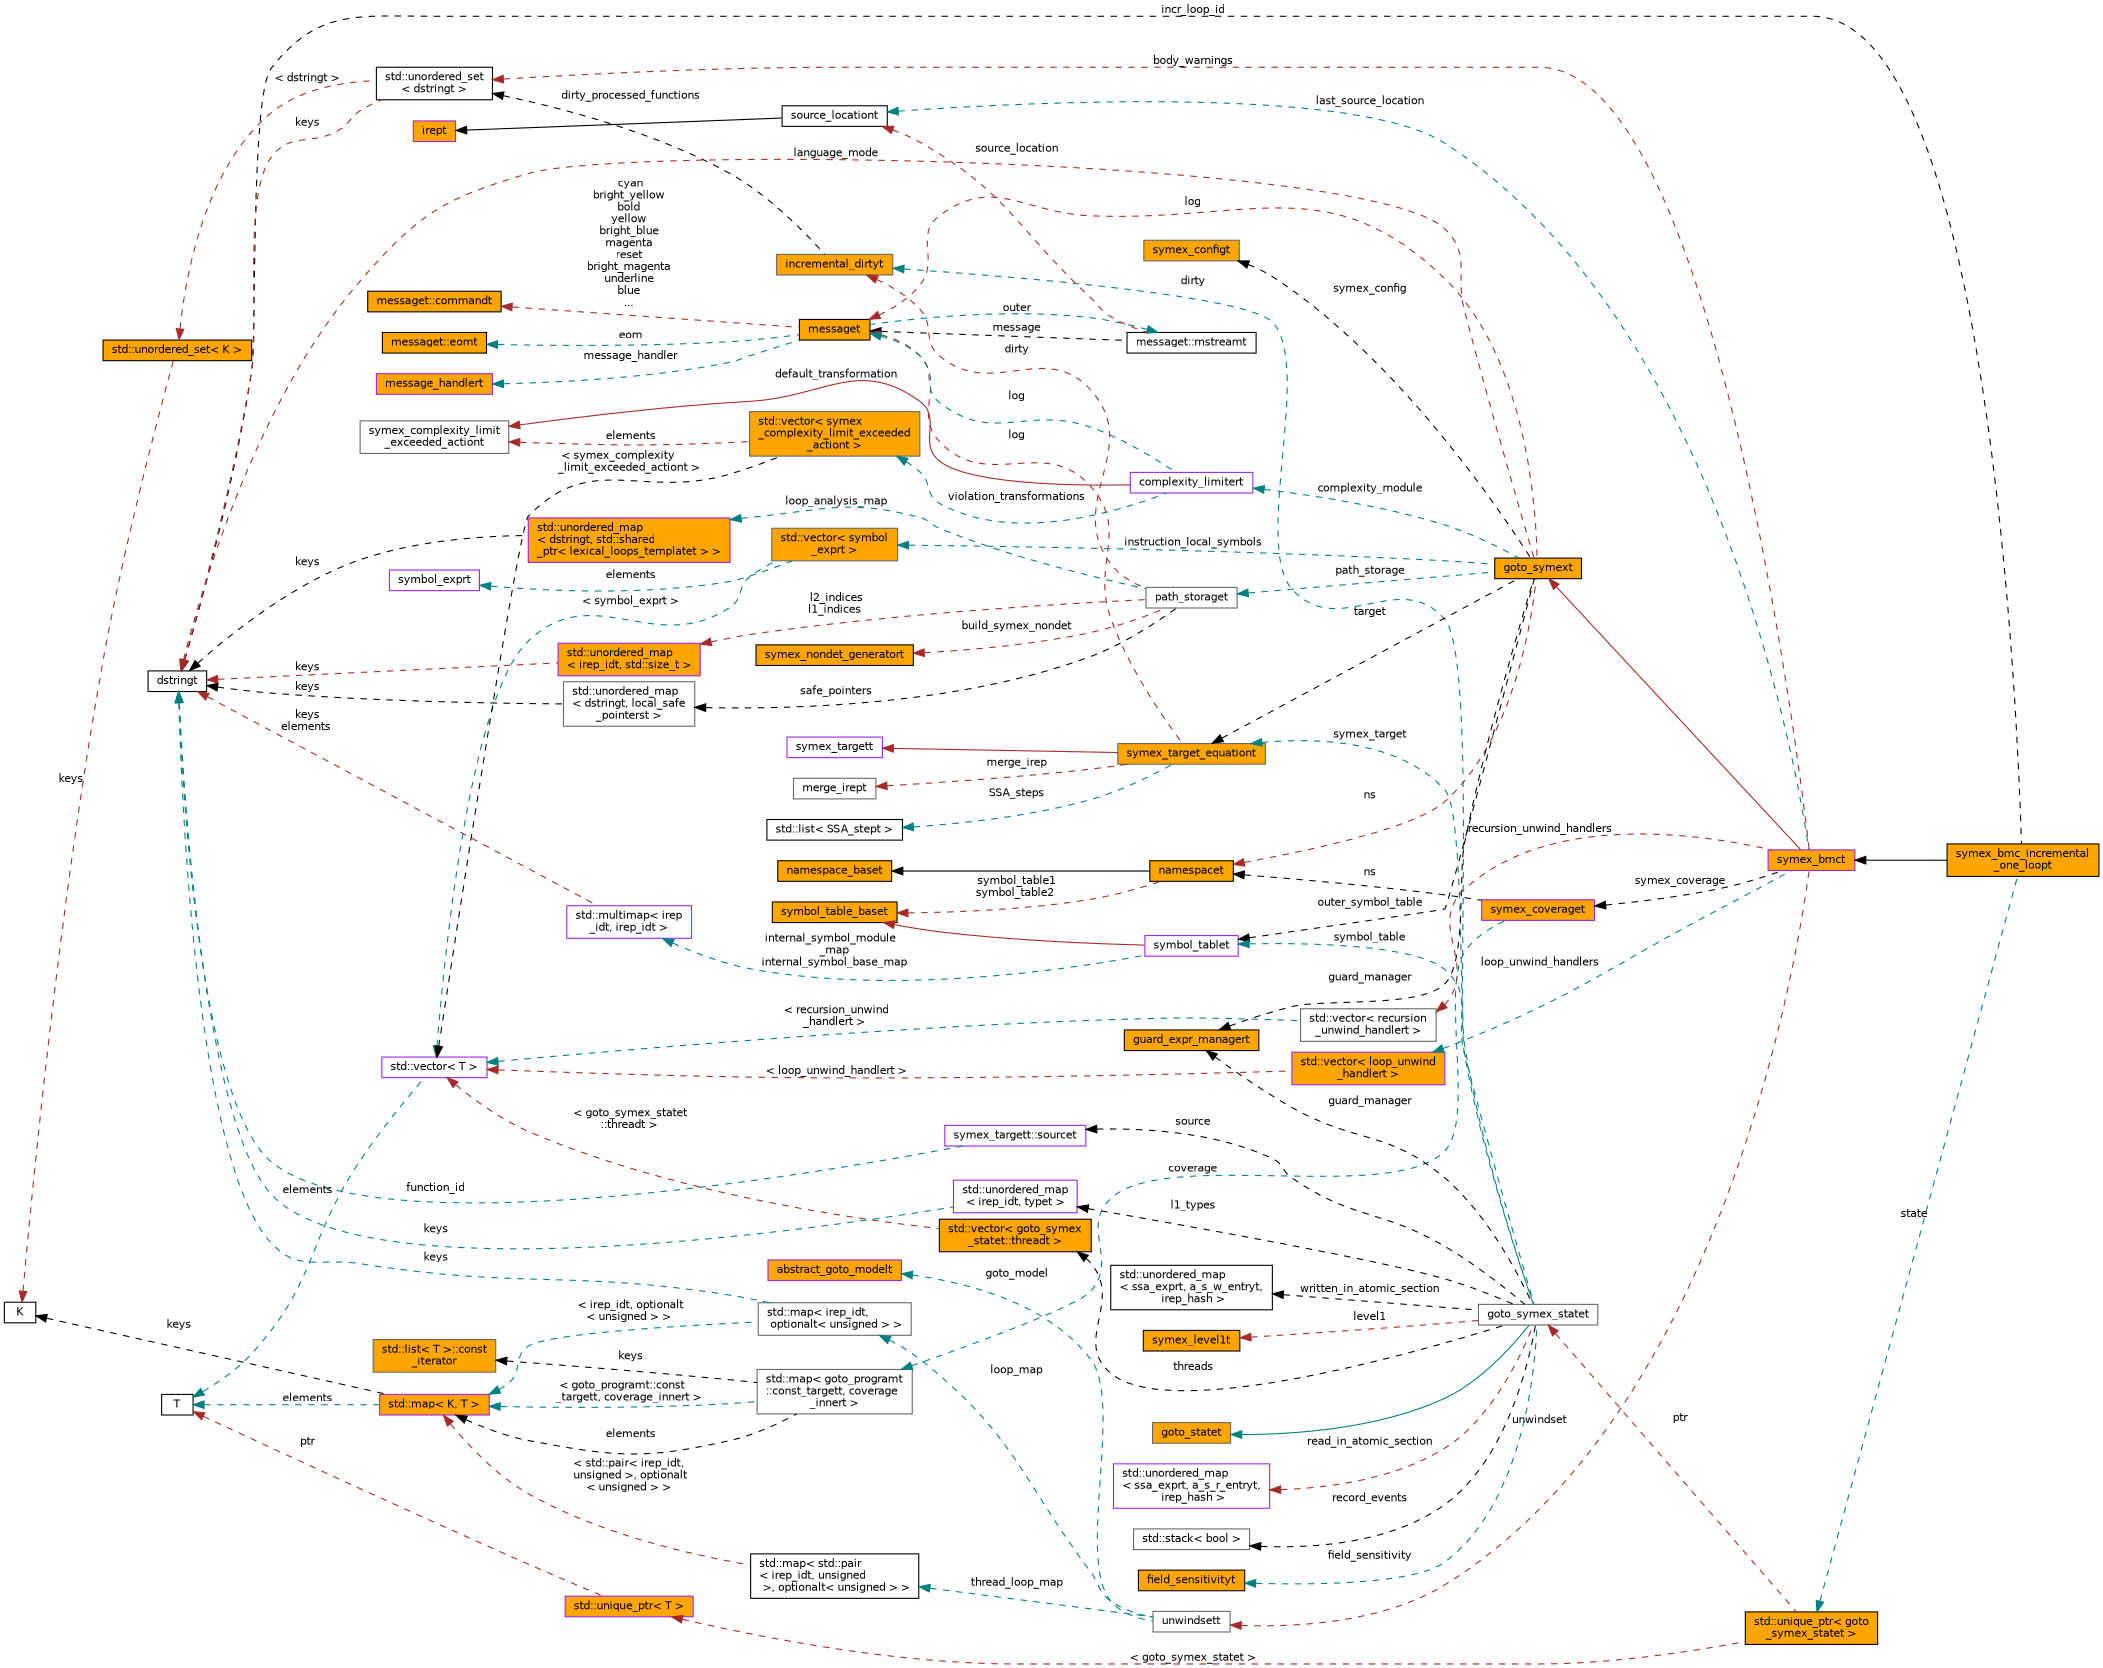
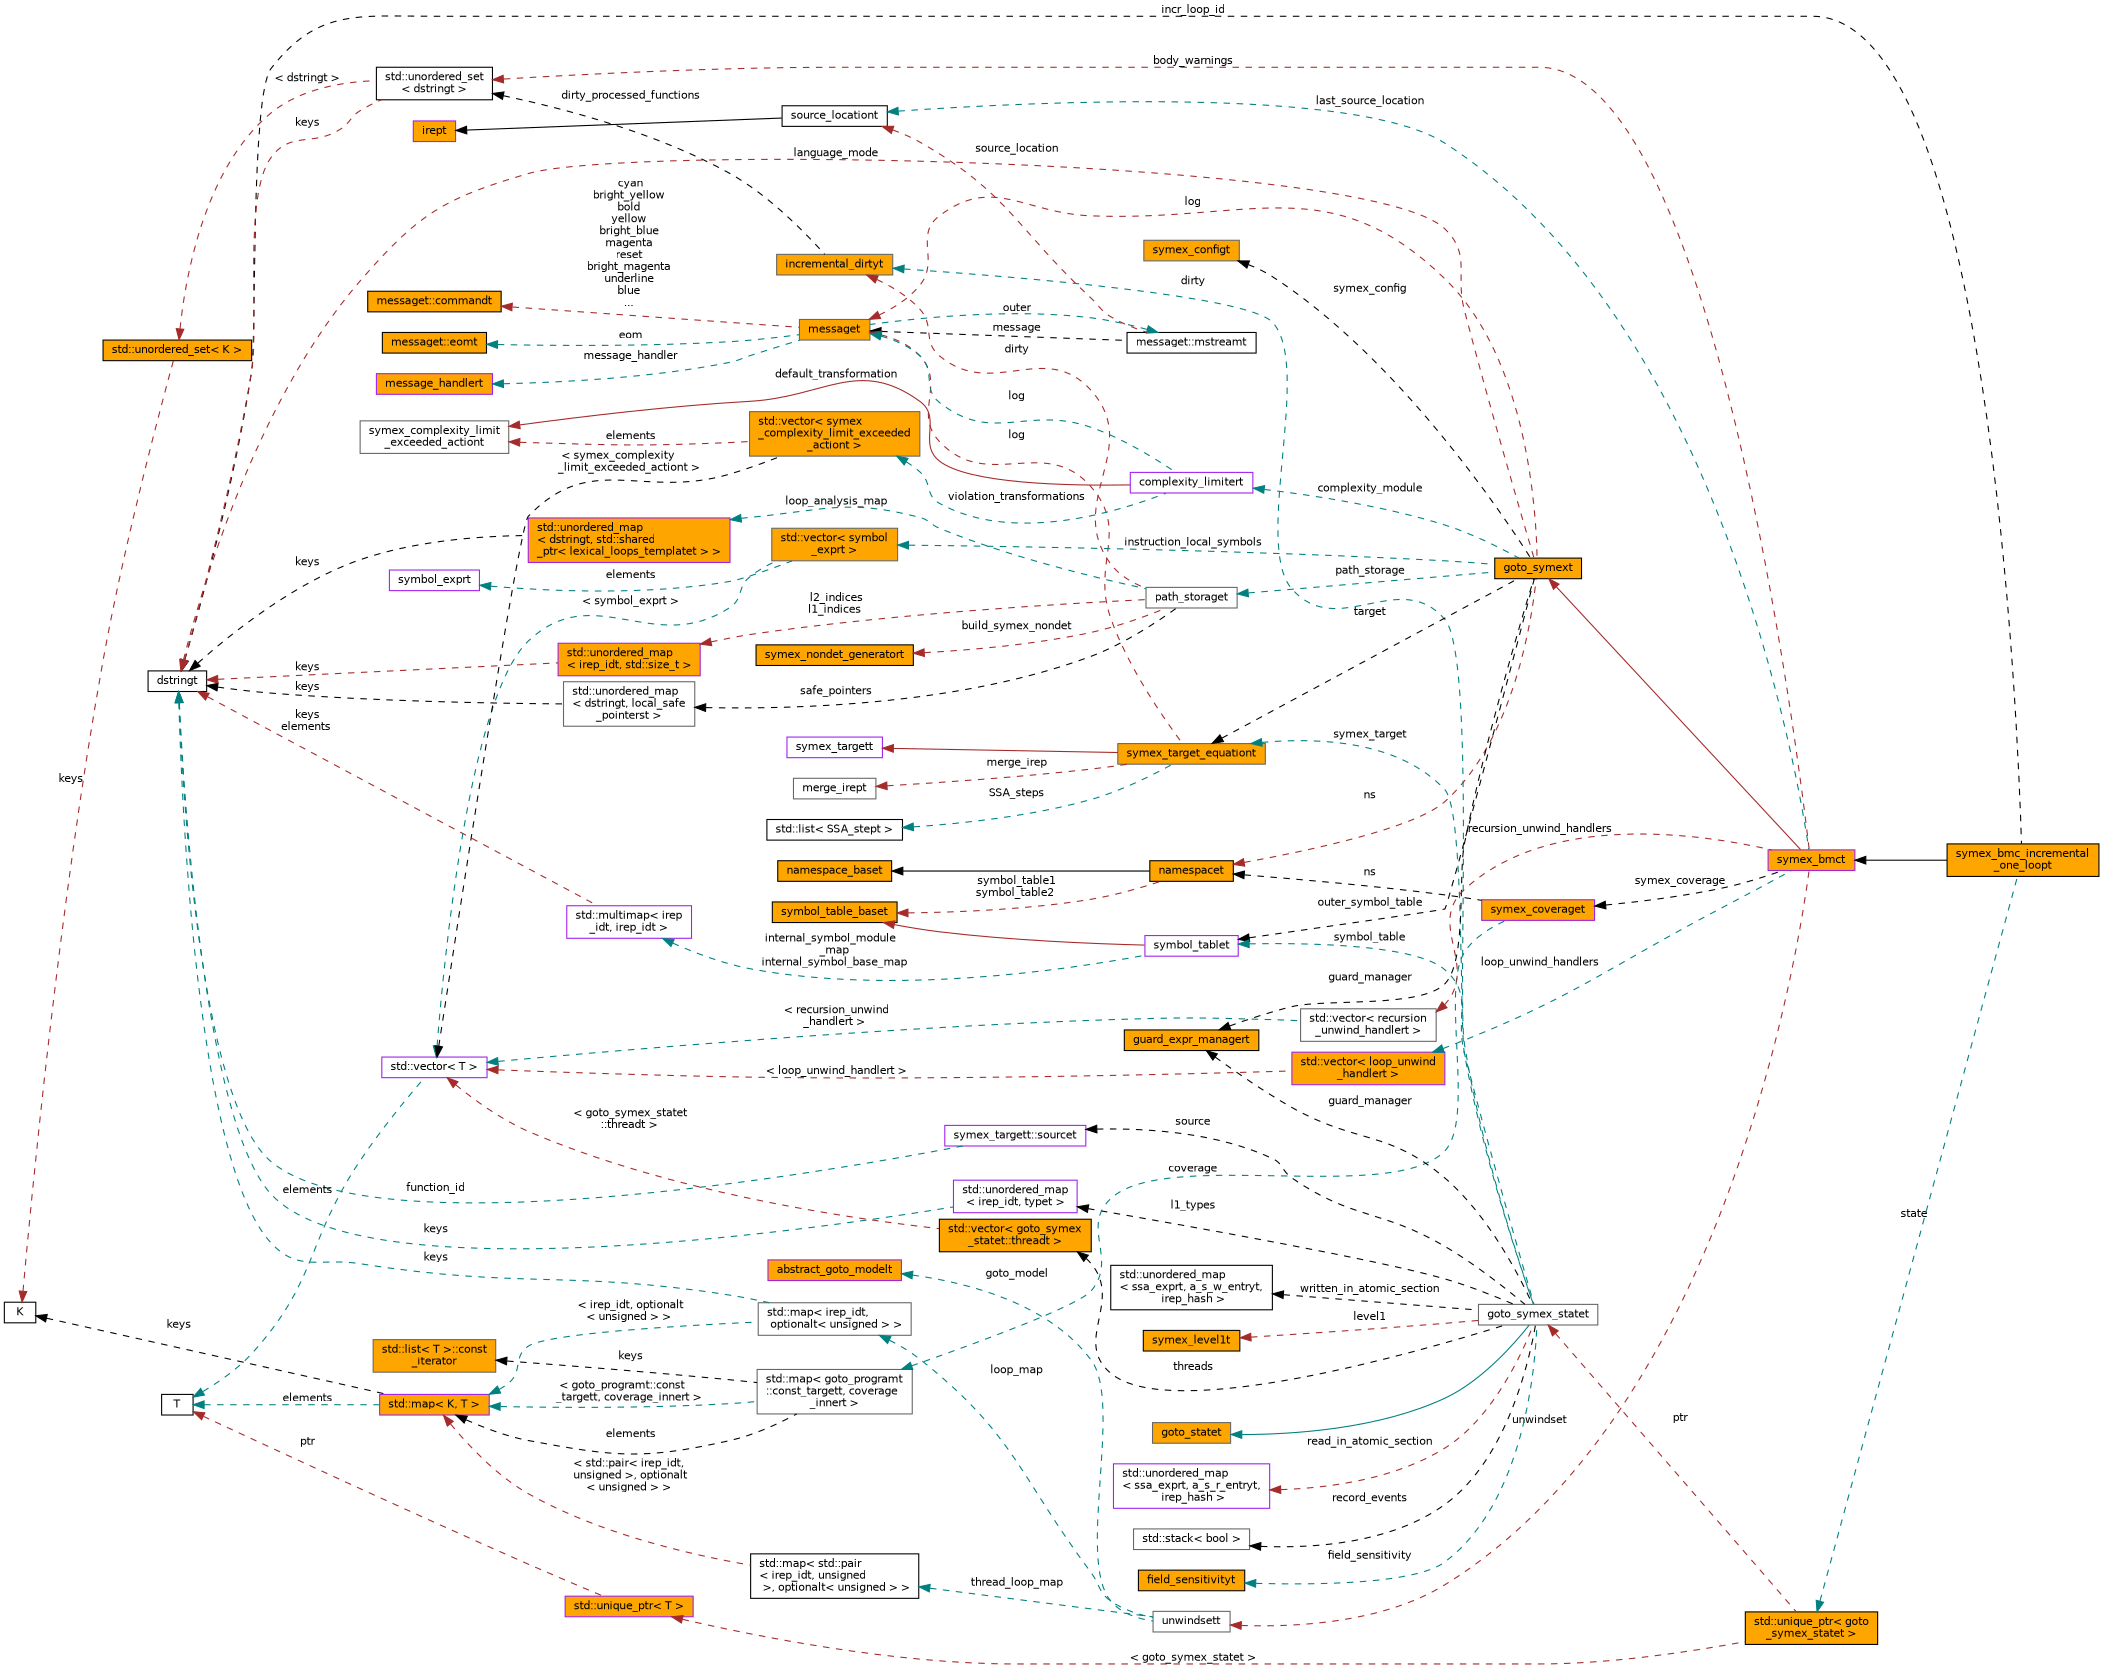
(835, 330) -> (835, 330)
